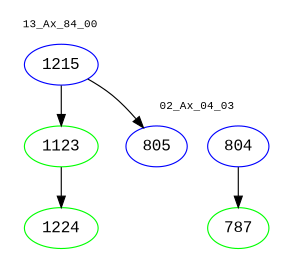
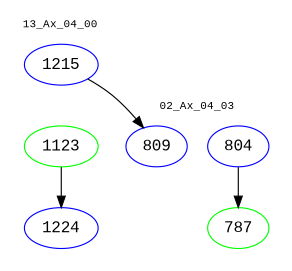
(61, 24) -> (61, 24)
(61, 100) -> none
(157, 146) -> (157, 146)
(61, 228) -> (61, 228)
